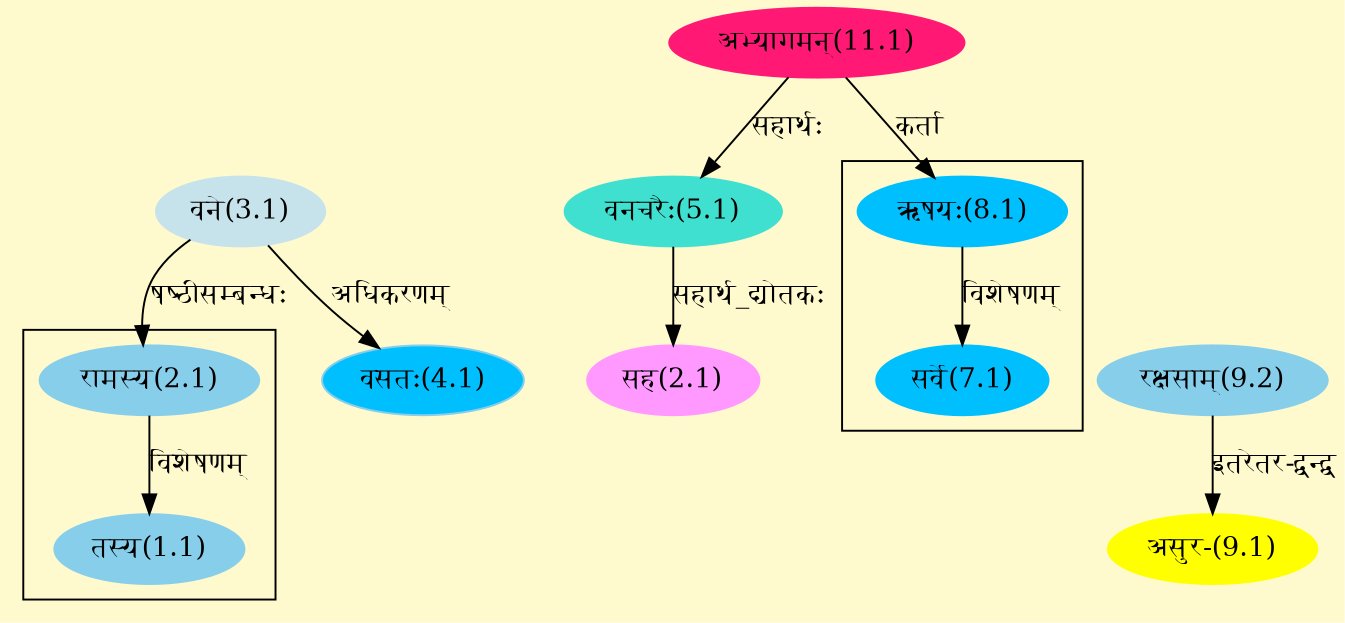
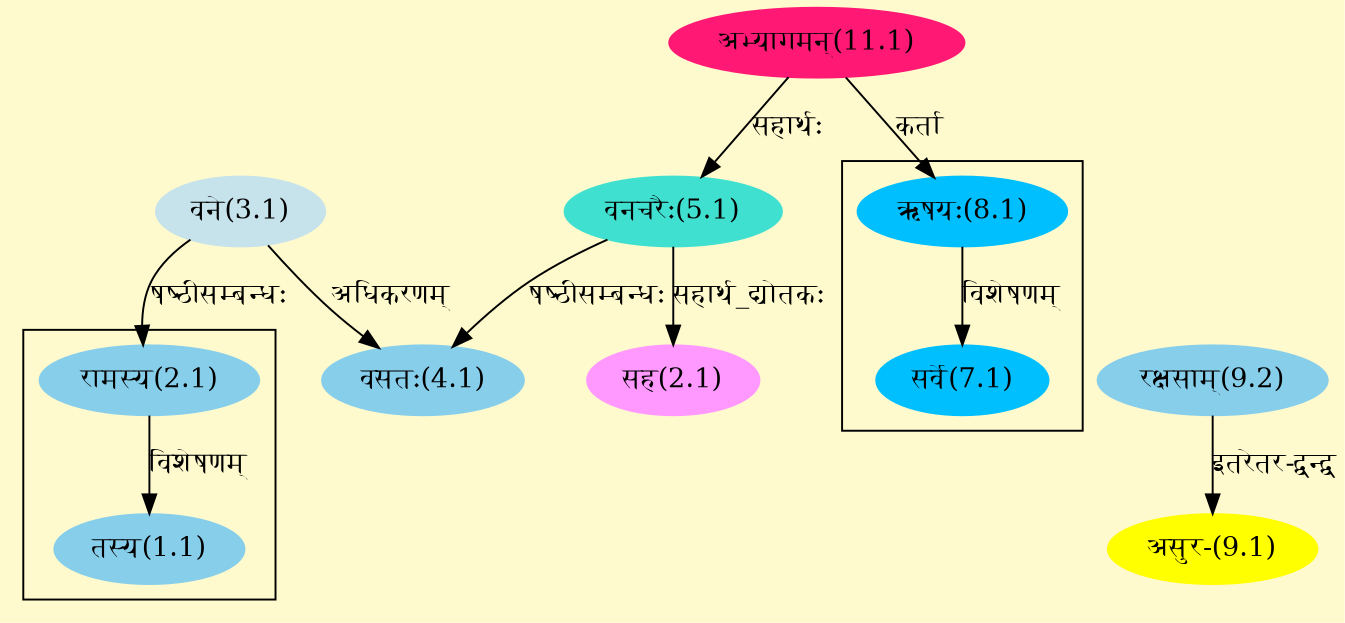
none -> (533, 279)
(423, 380) -> (423, 380)
